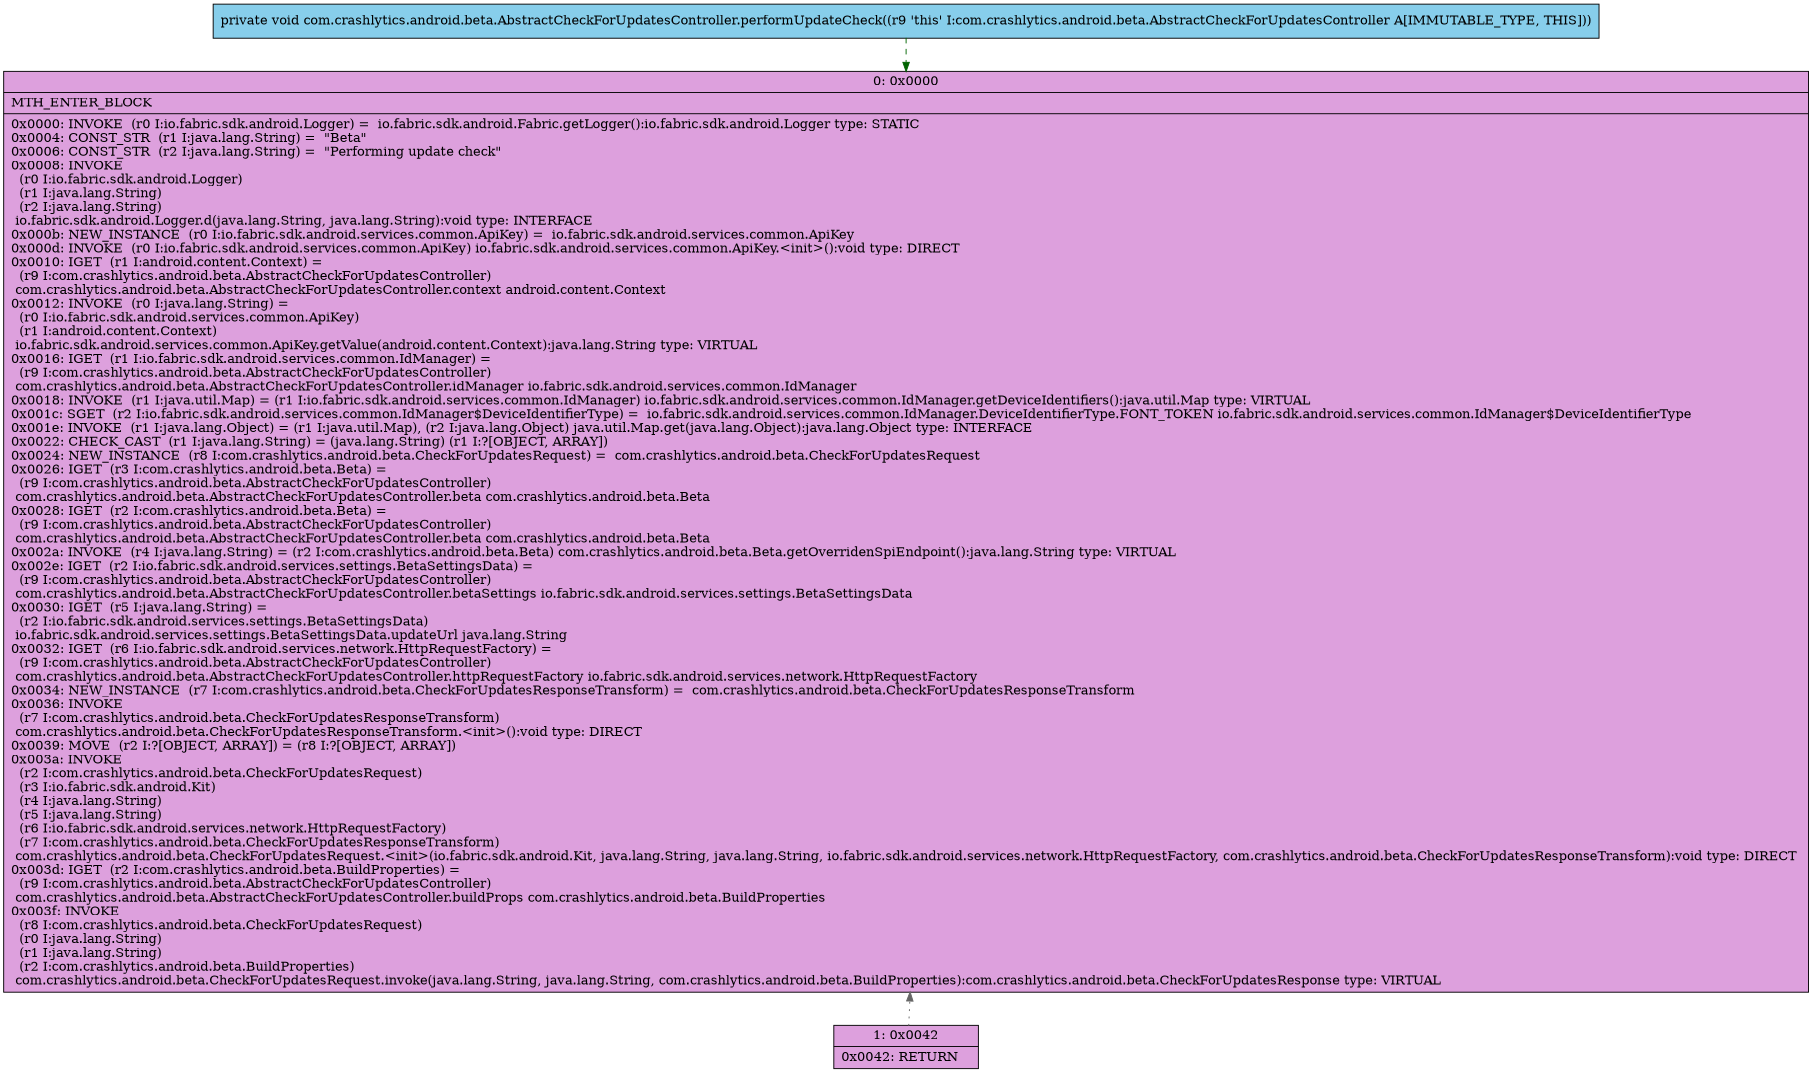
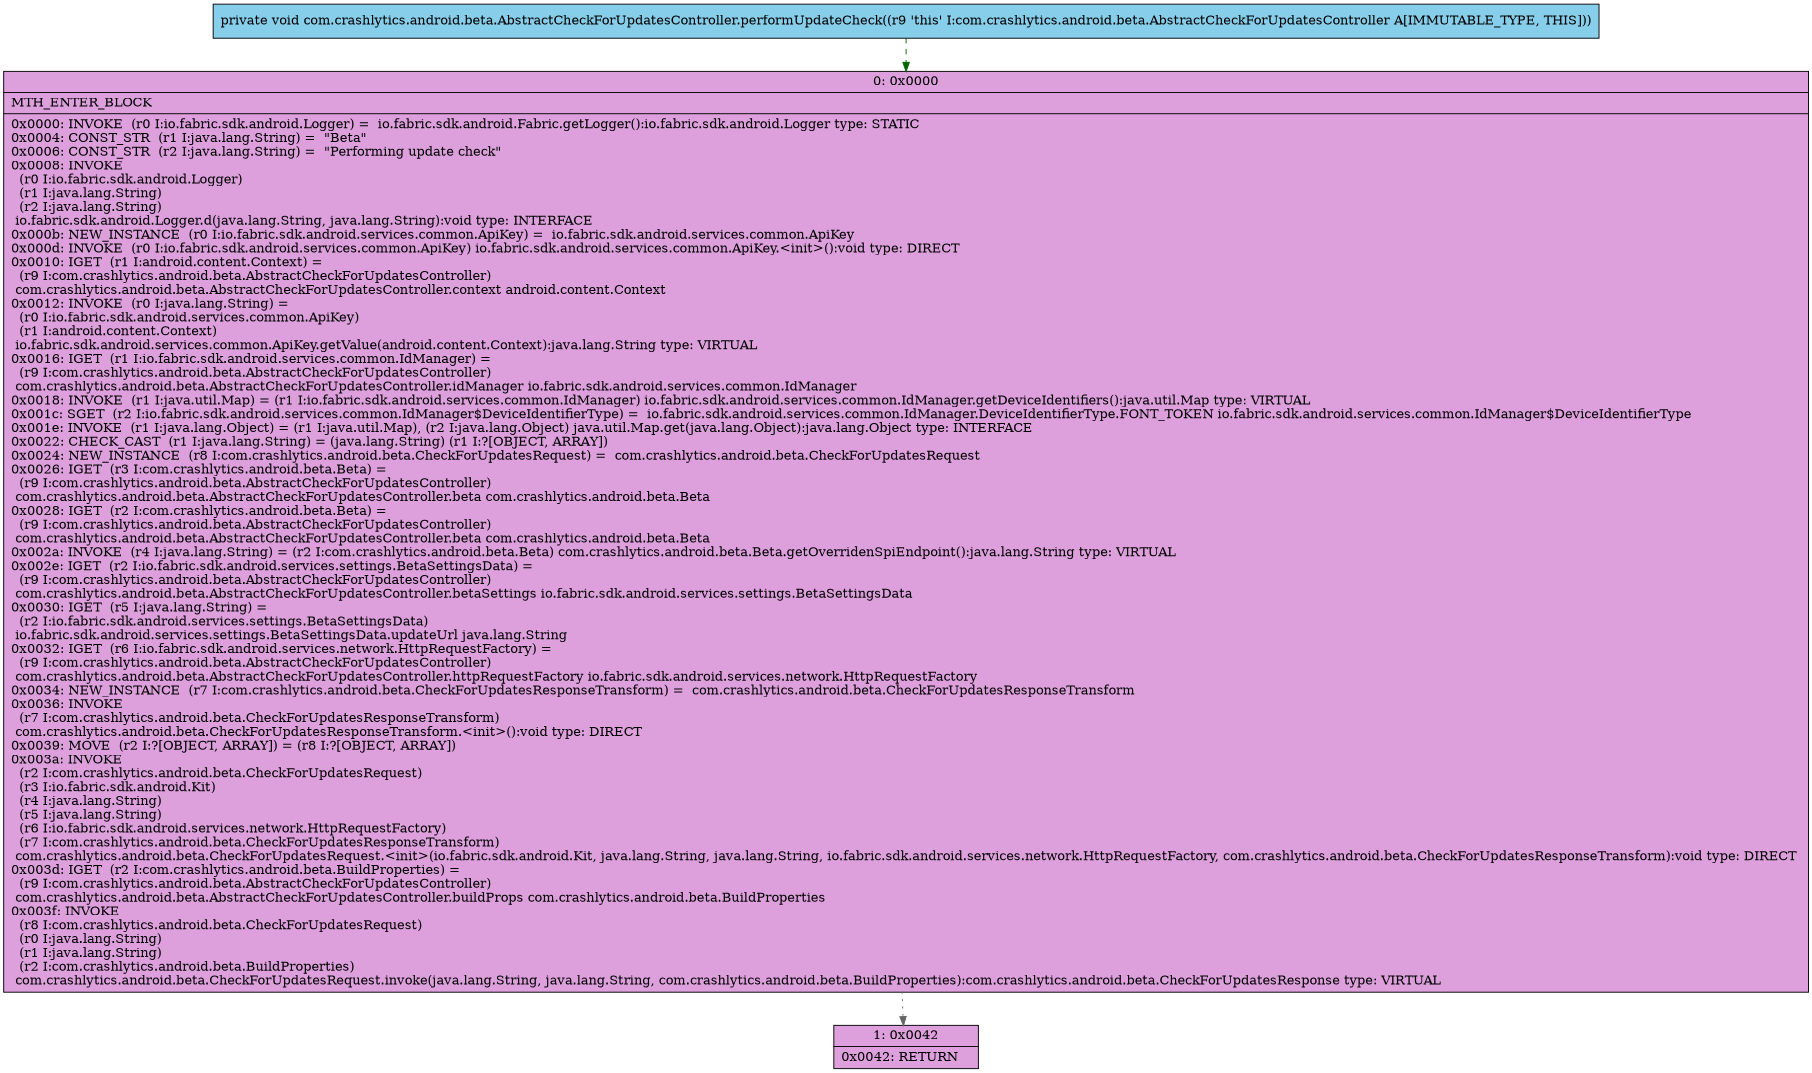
(909, 1014) -> (903, 1004)
